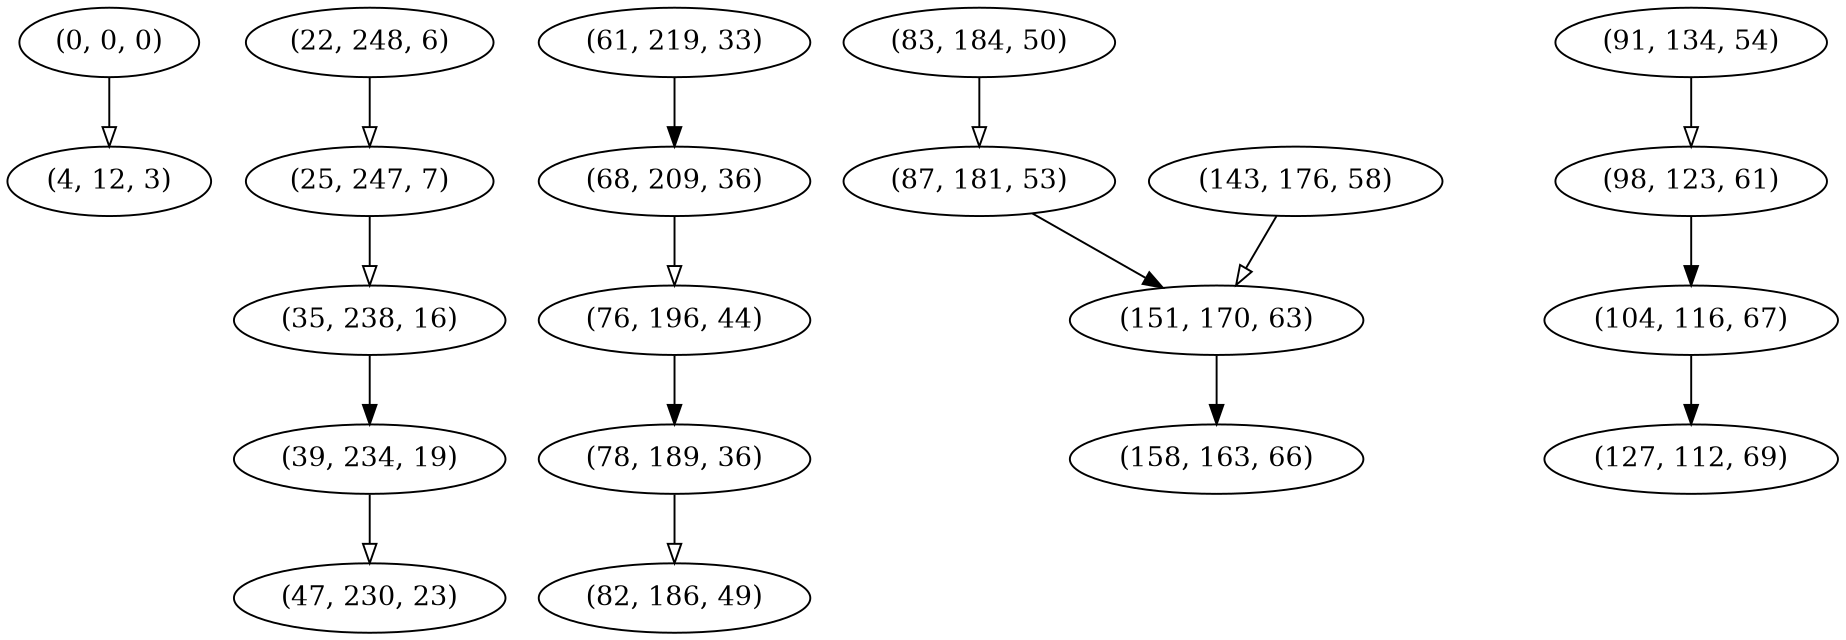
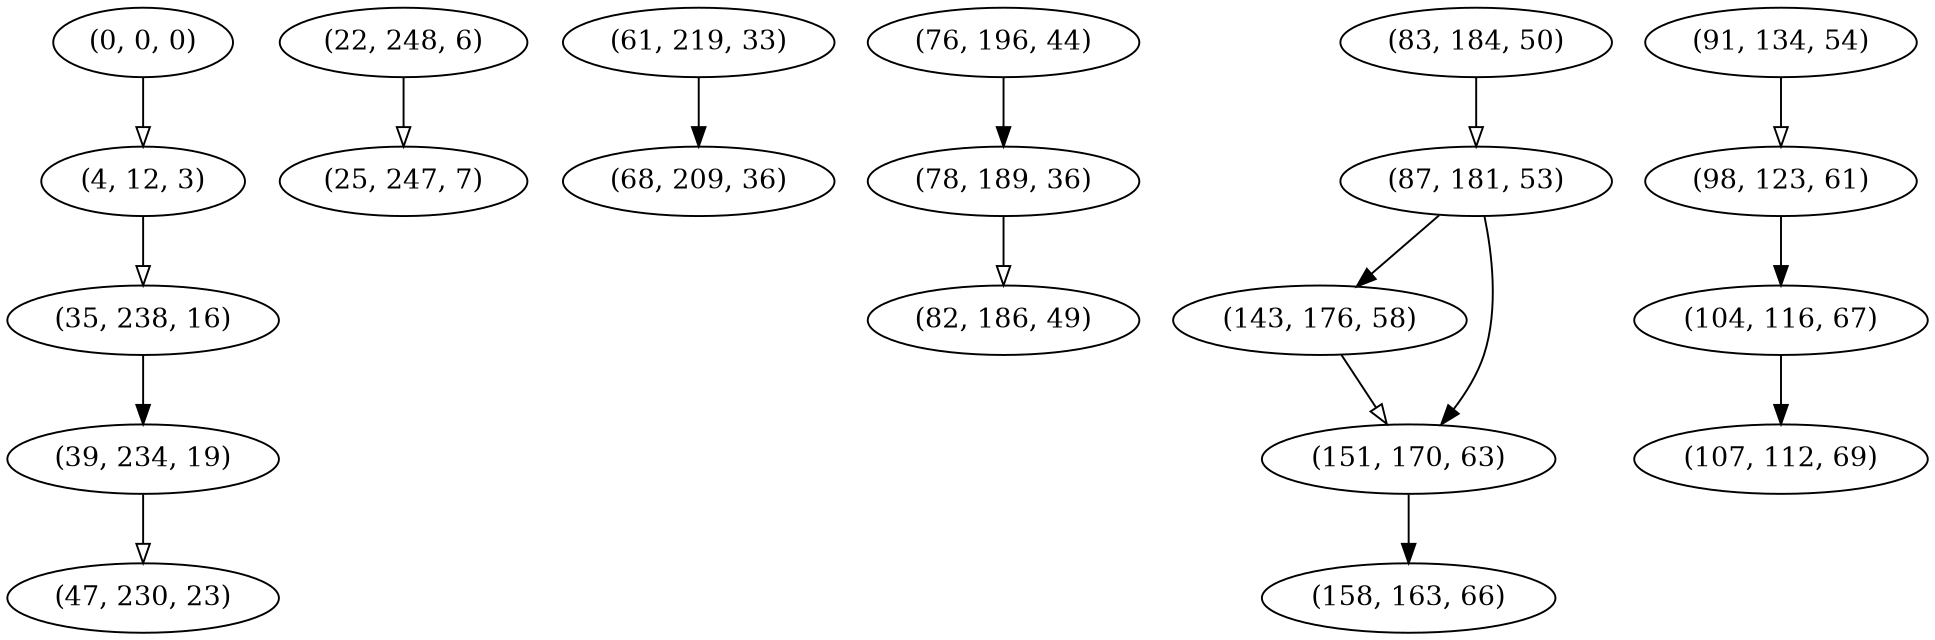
(370, 241) -> (143, 241)
(675, 241) -> none
none -> (1405, 245)
(1691, 459) -> (1781, 459)
